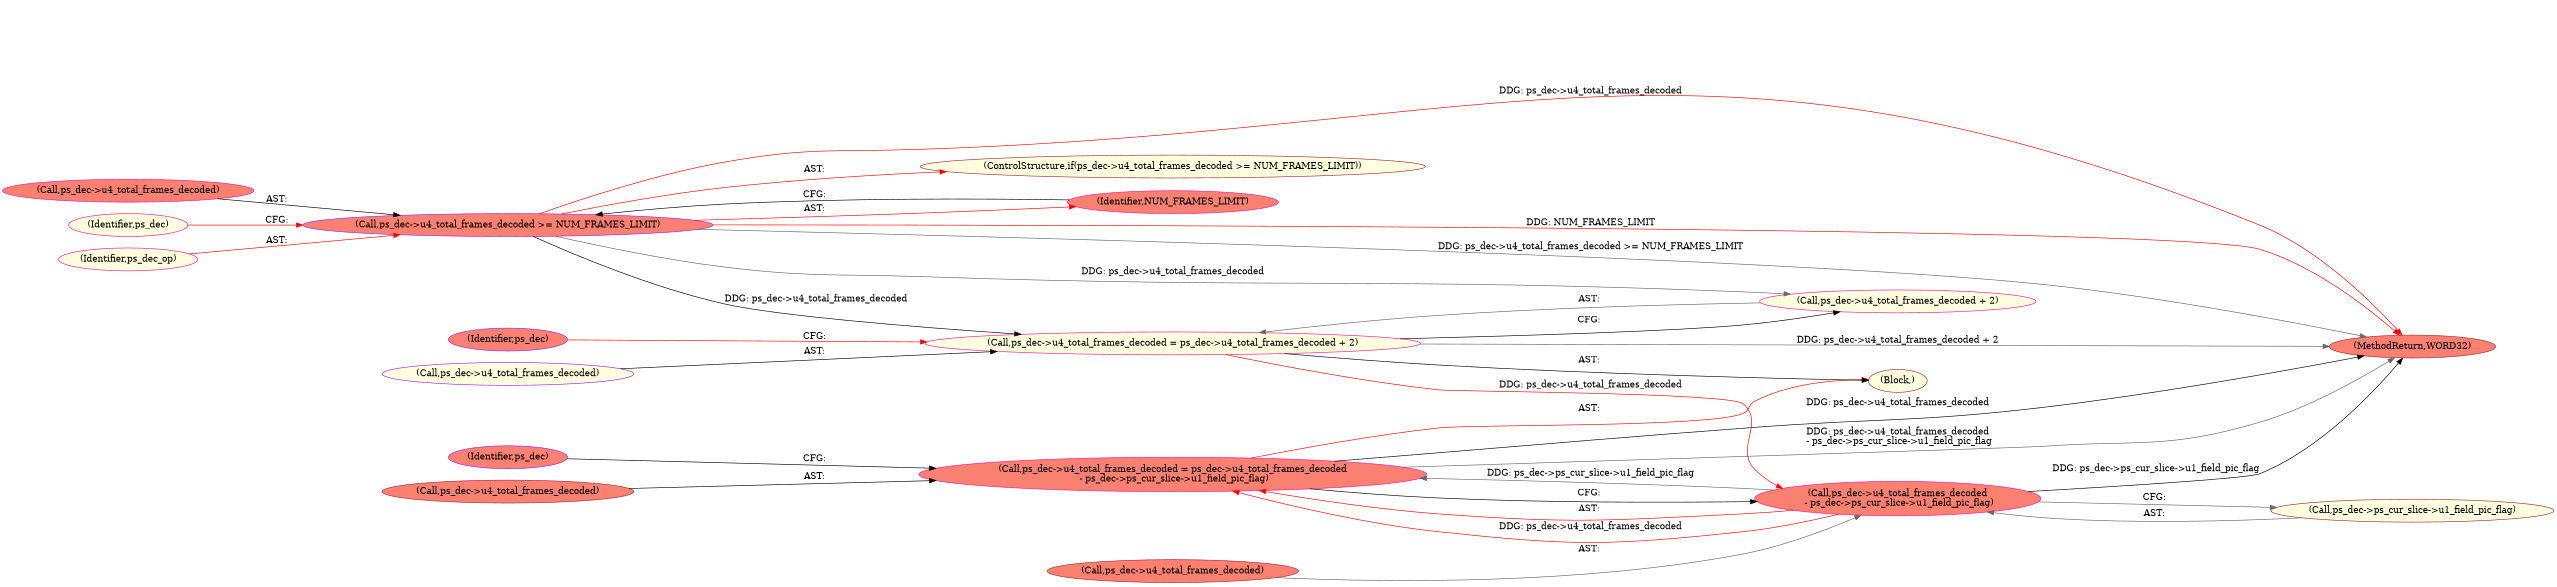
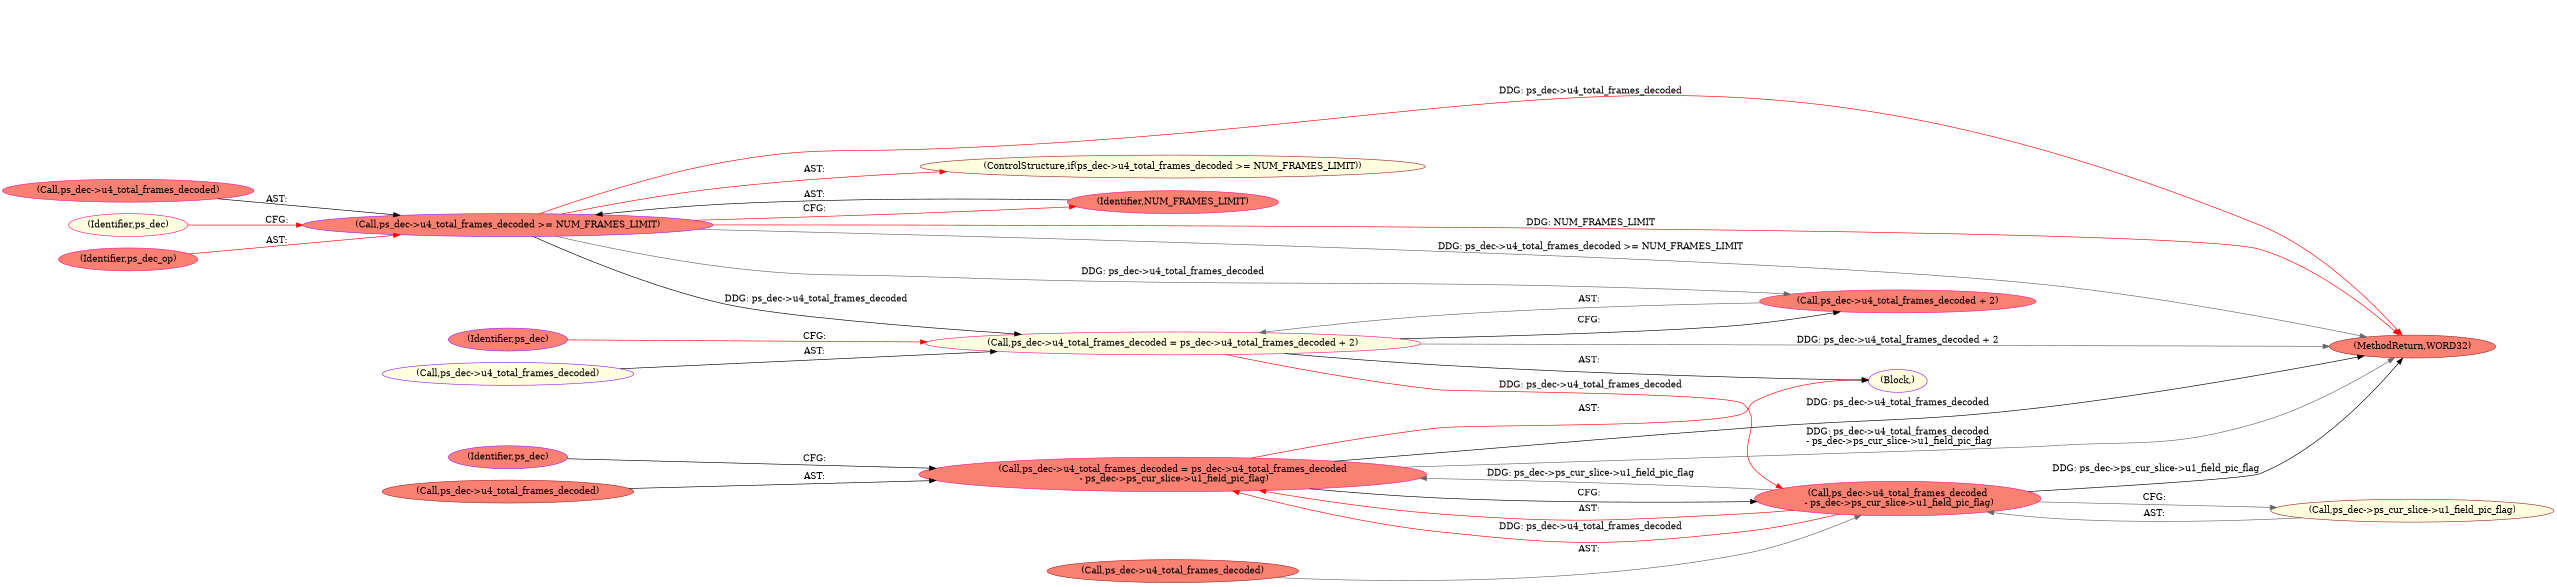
(816, 195) -> (816, 195)
(816, 209) -> (816, 209)
(128, 259) -> (128, 259)
(1898, 301) -> (1898, 301)
(1898, 381) -> (1898, 381)
